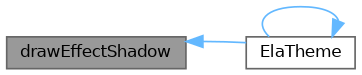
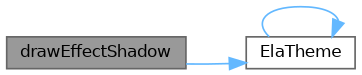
(225, 42) -> (208, 64)
